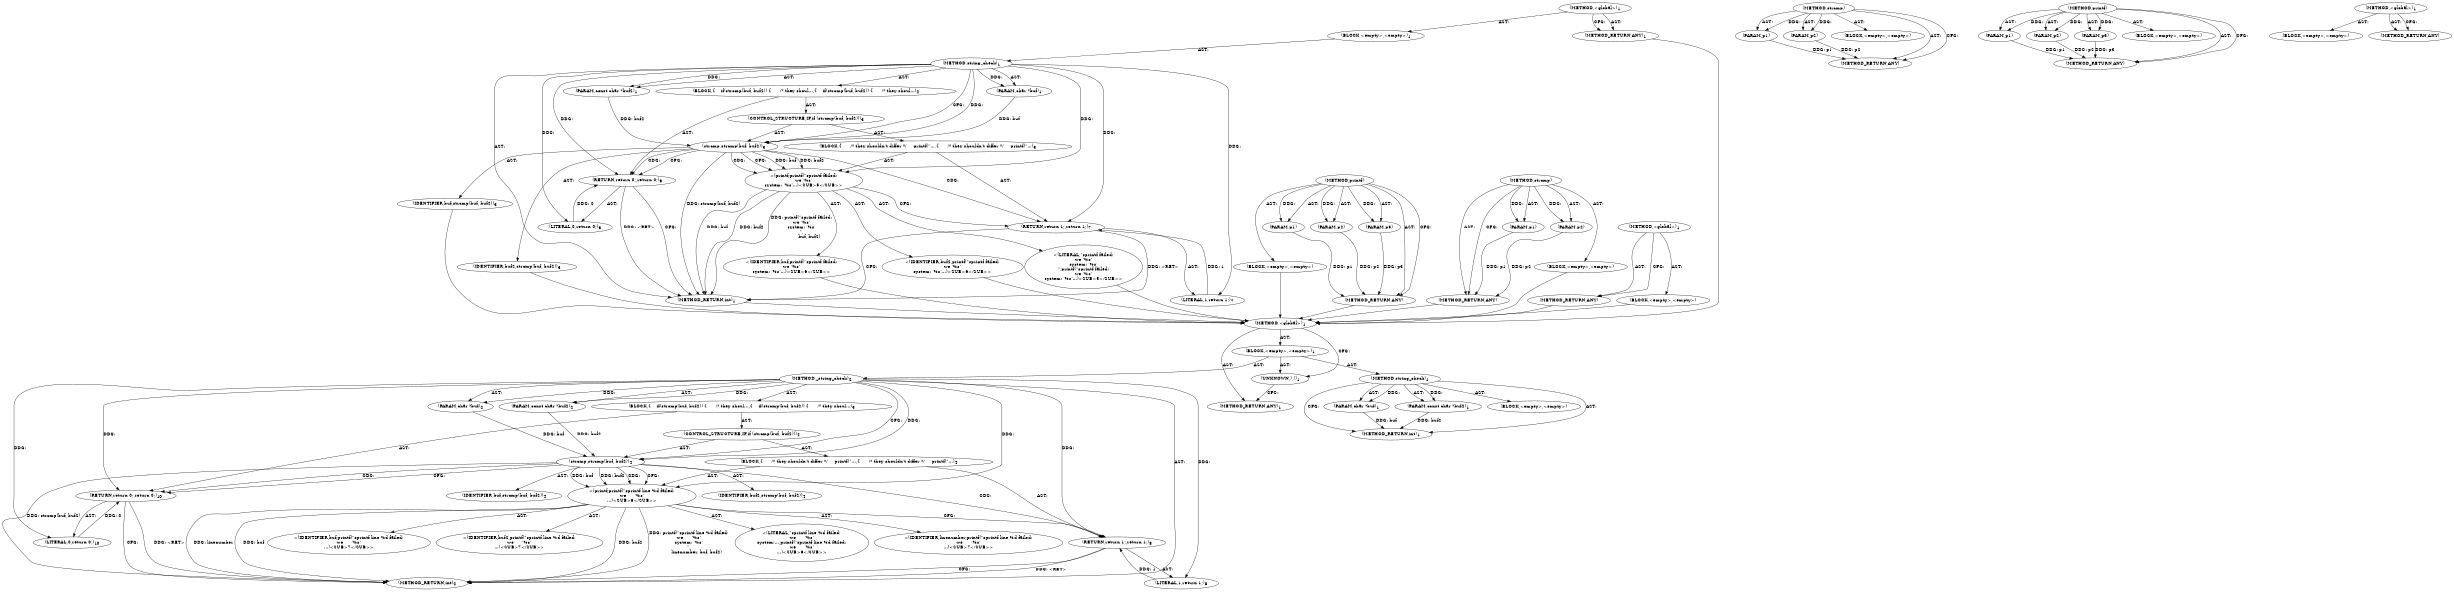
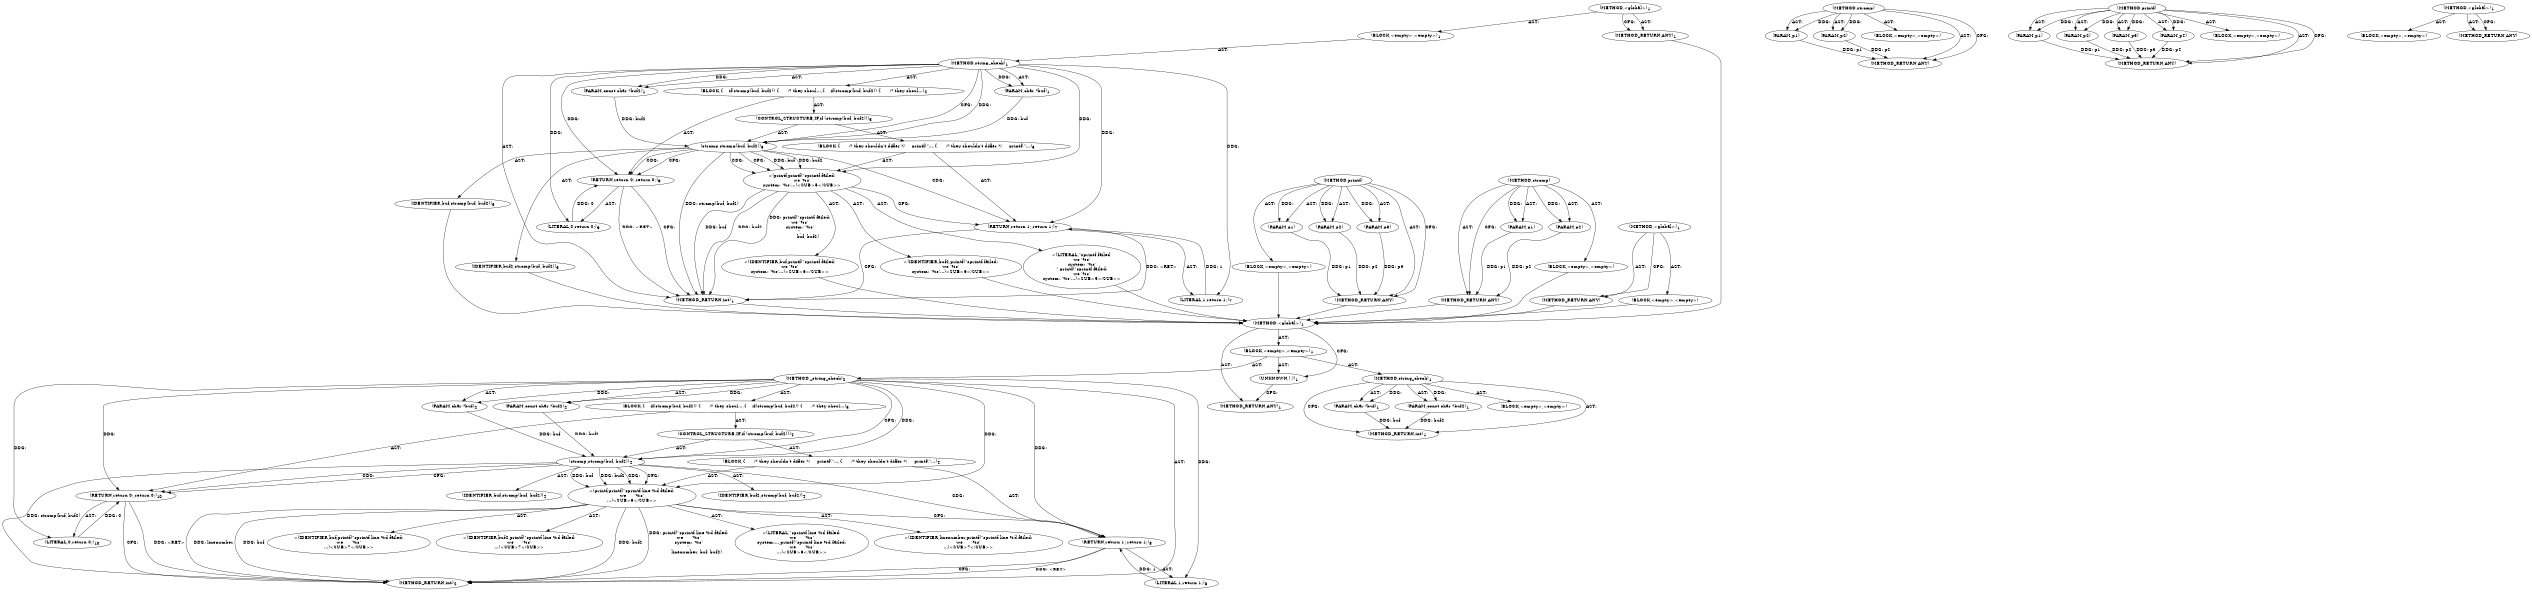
none -> (2173, 36)
